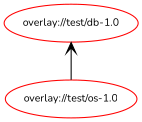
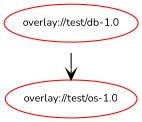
(71, 66) -> (71, 61)
